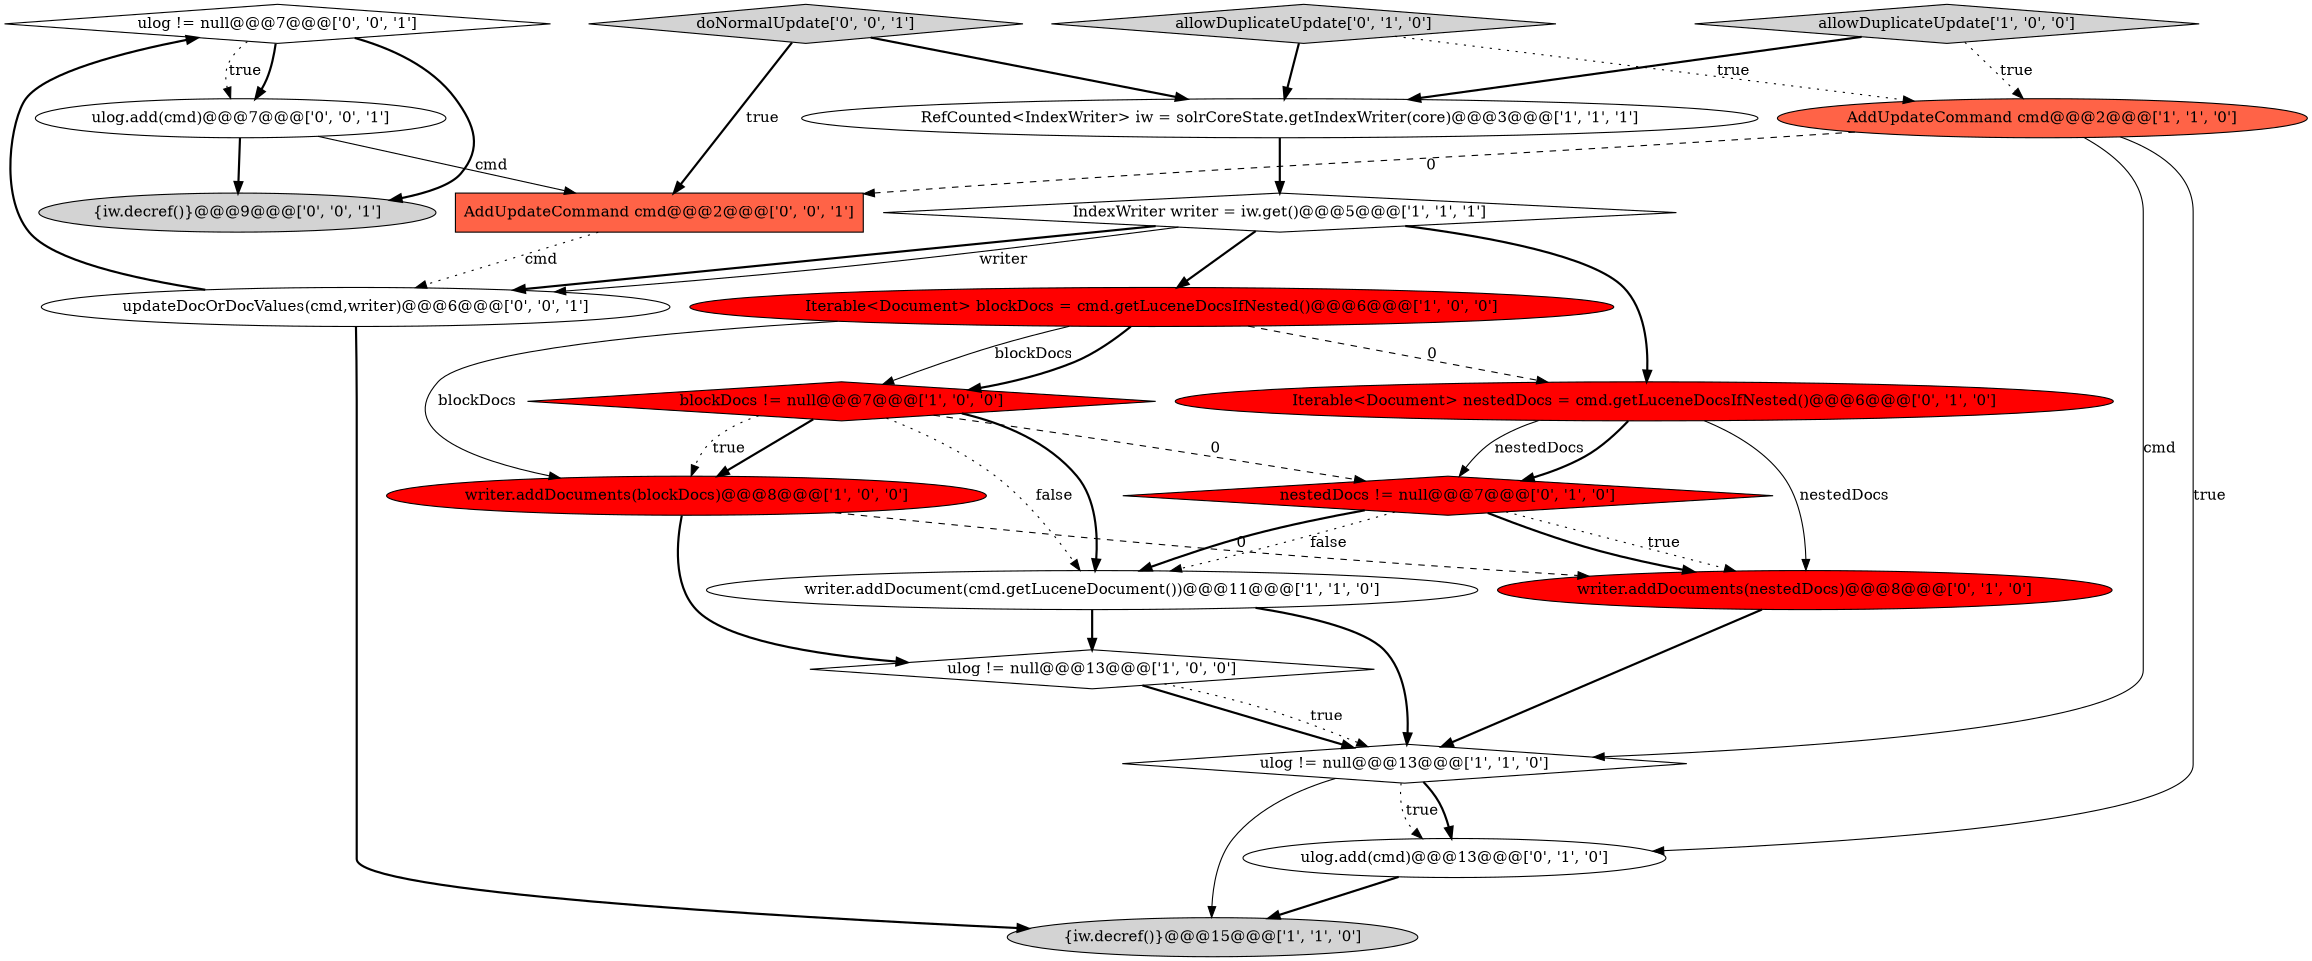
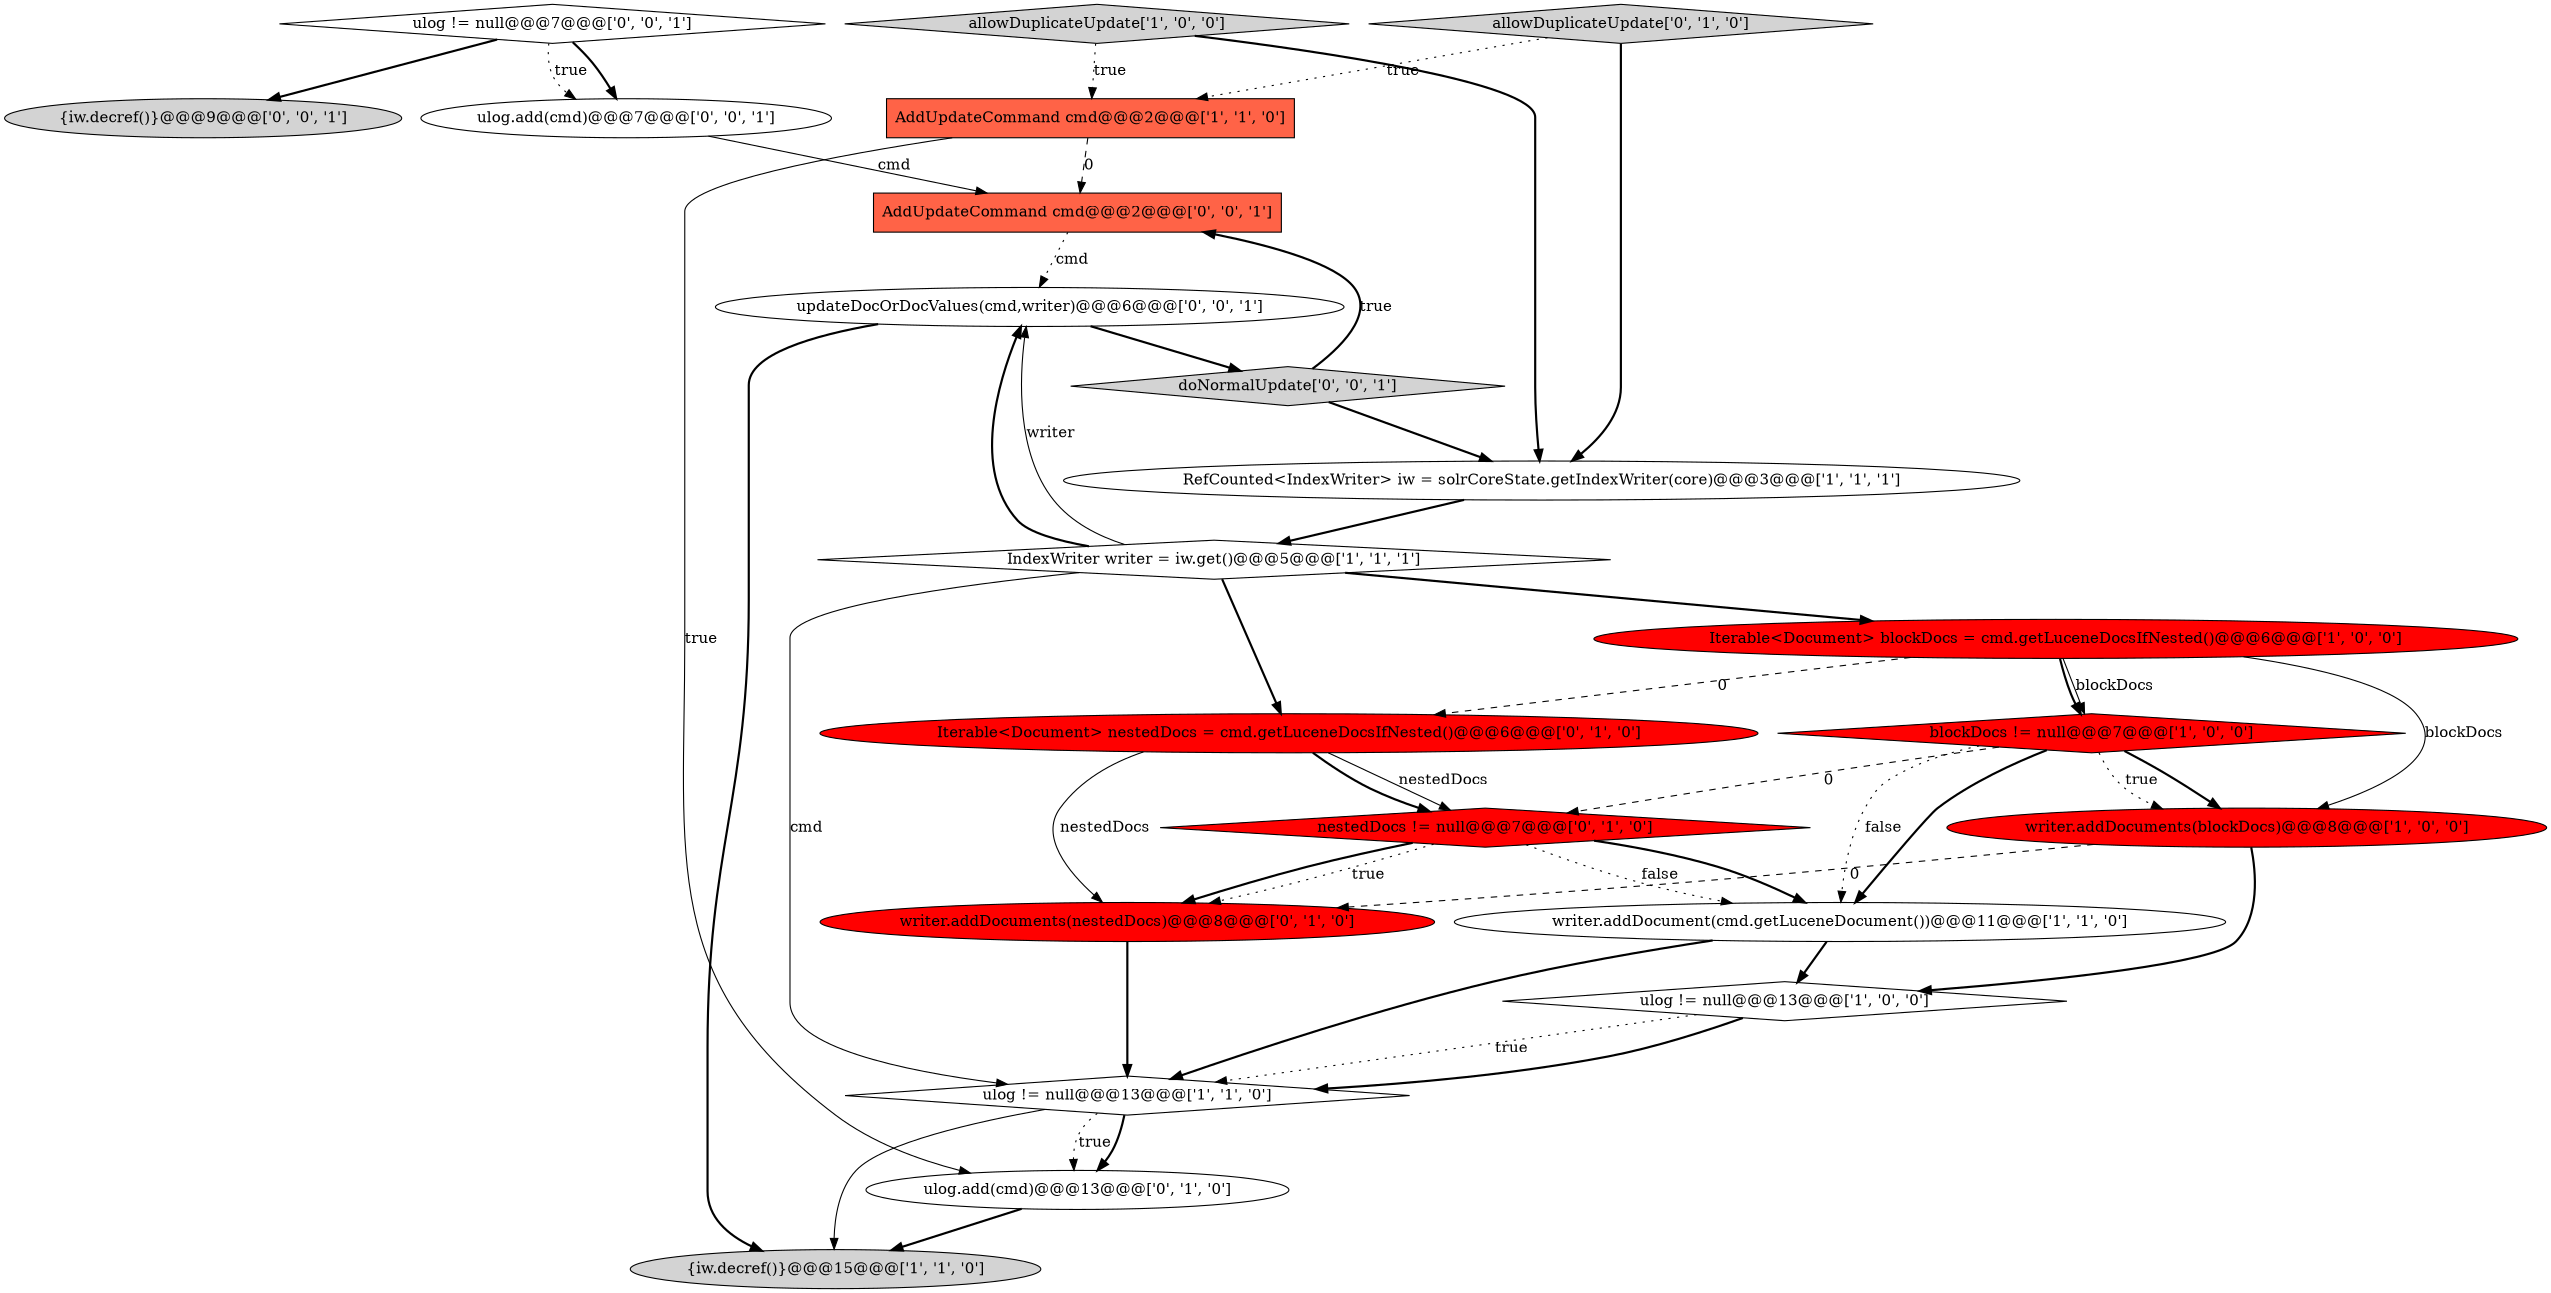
(2042, 118) -> (1090, 118)
(239, 160) -> none
(11, 173) -> (1160, 347)
(2143, 669) -> (790, 785)
